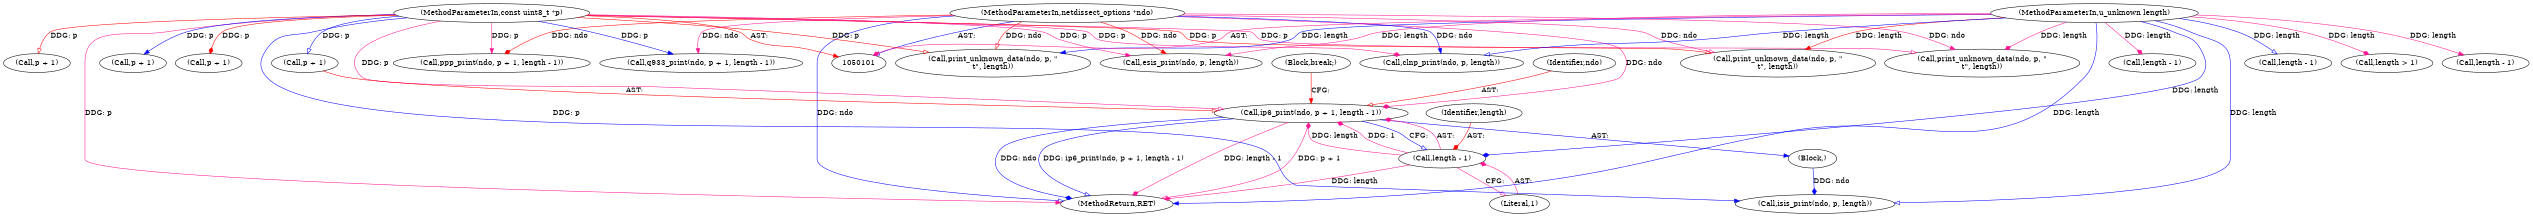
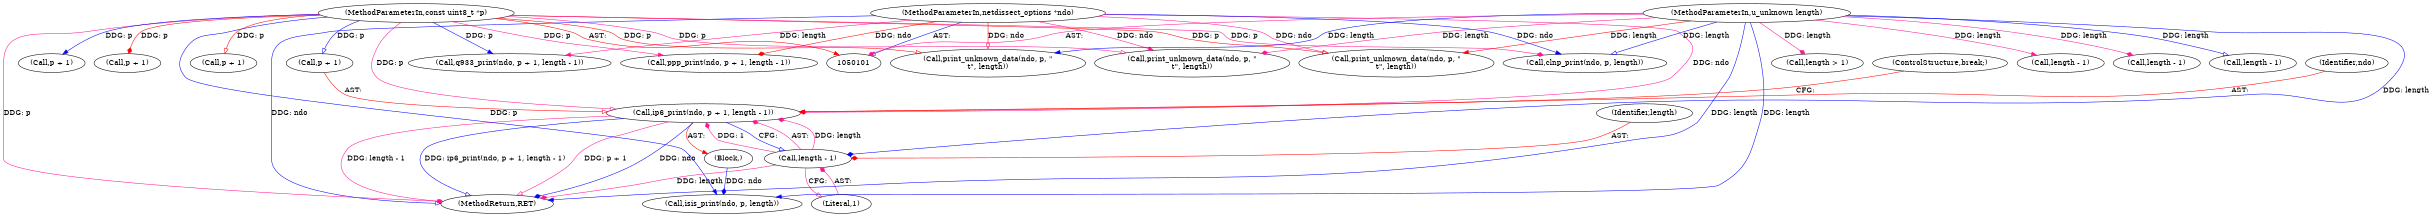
(721, 36) -> (803, 36)
(1181, 63) -> none
(1311, 63) -> (1940, 63)
(1462, 90) -> (1756, 96)
(1582, 138) -> (688, 140)
(2163, 186) -> (1340, 194)
